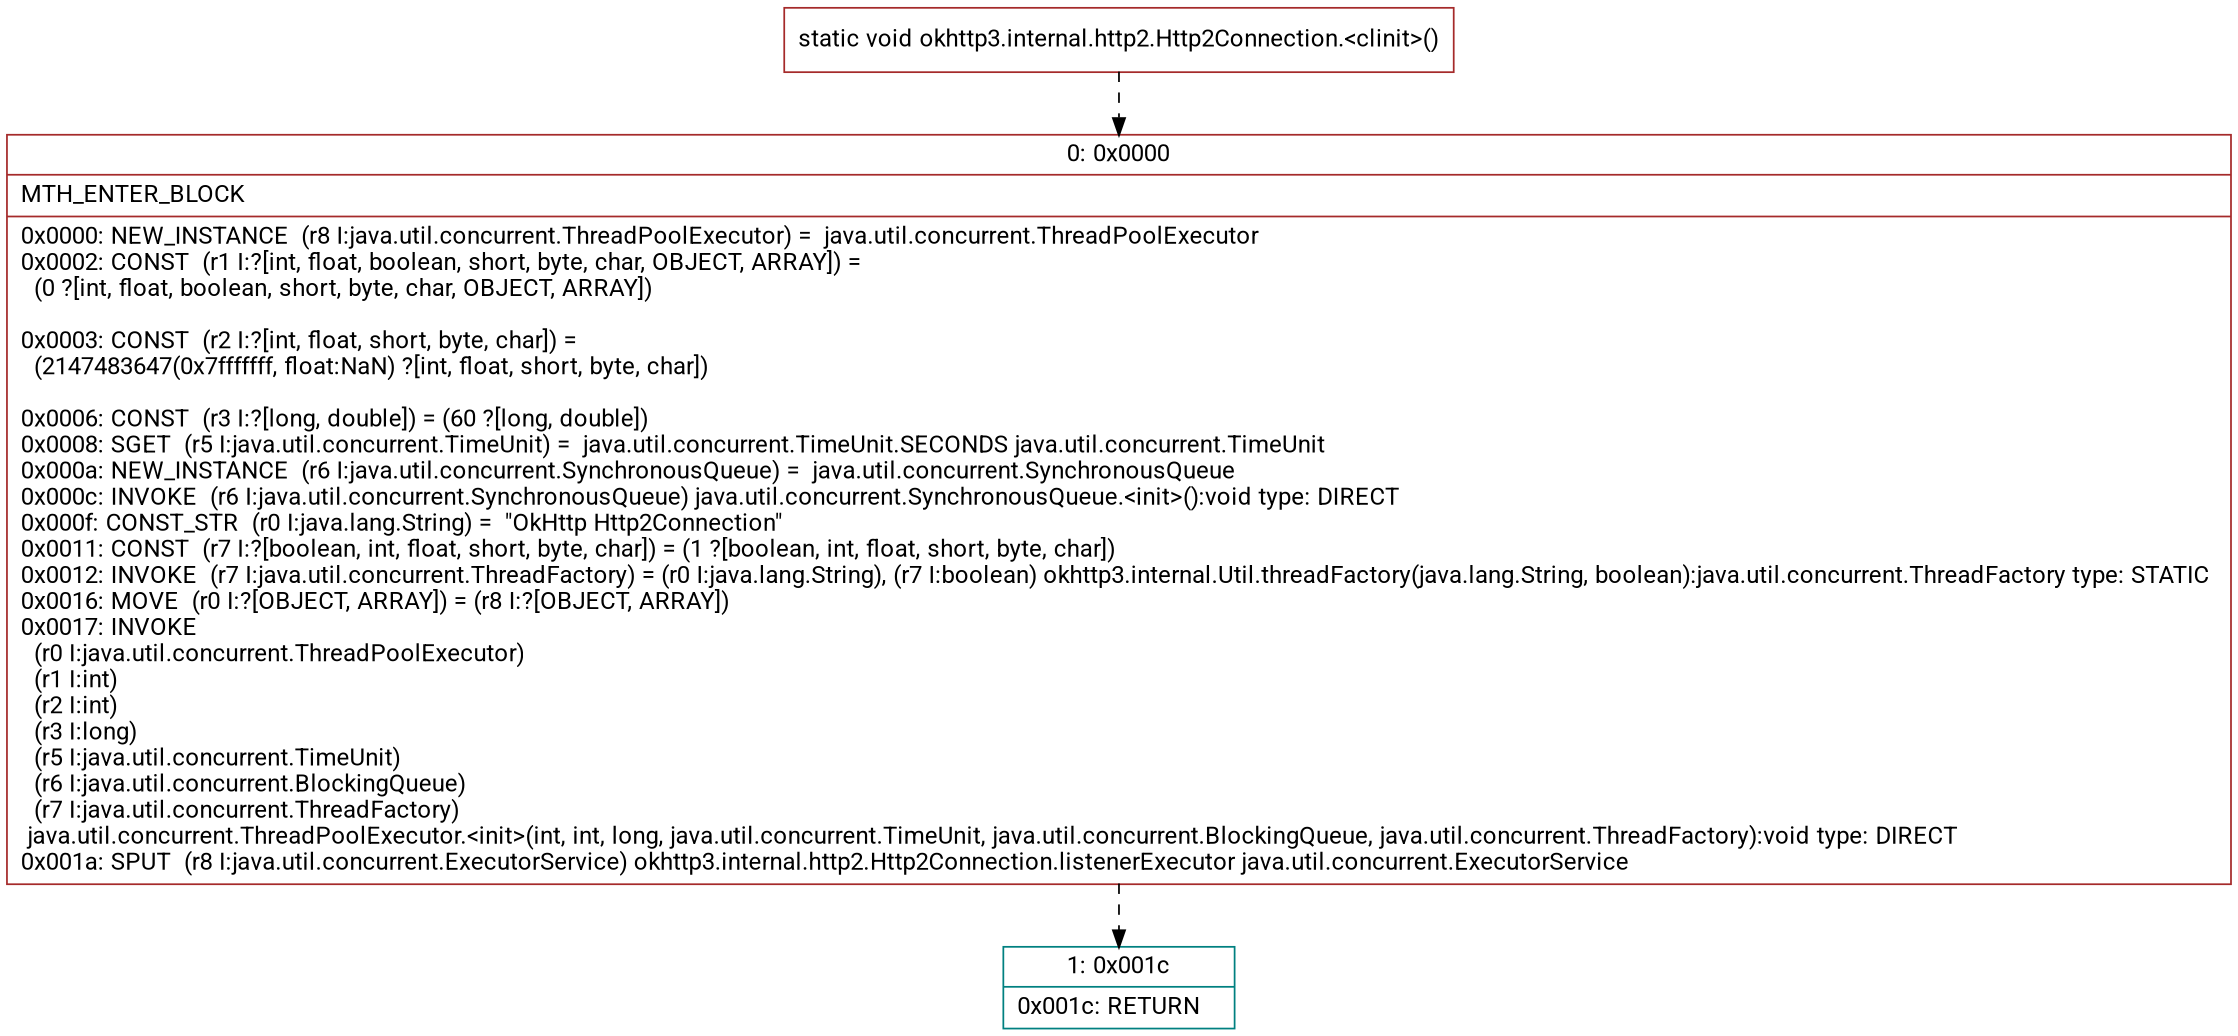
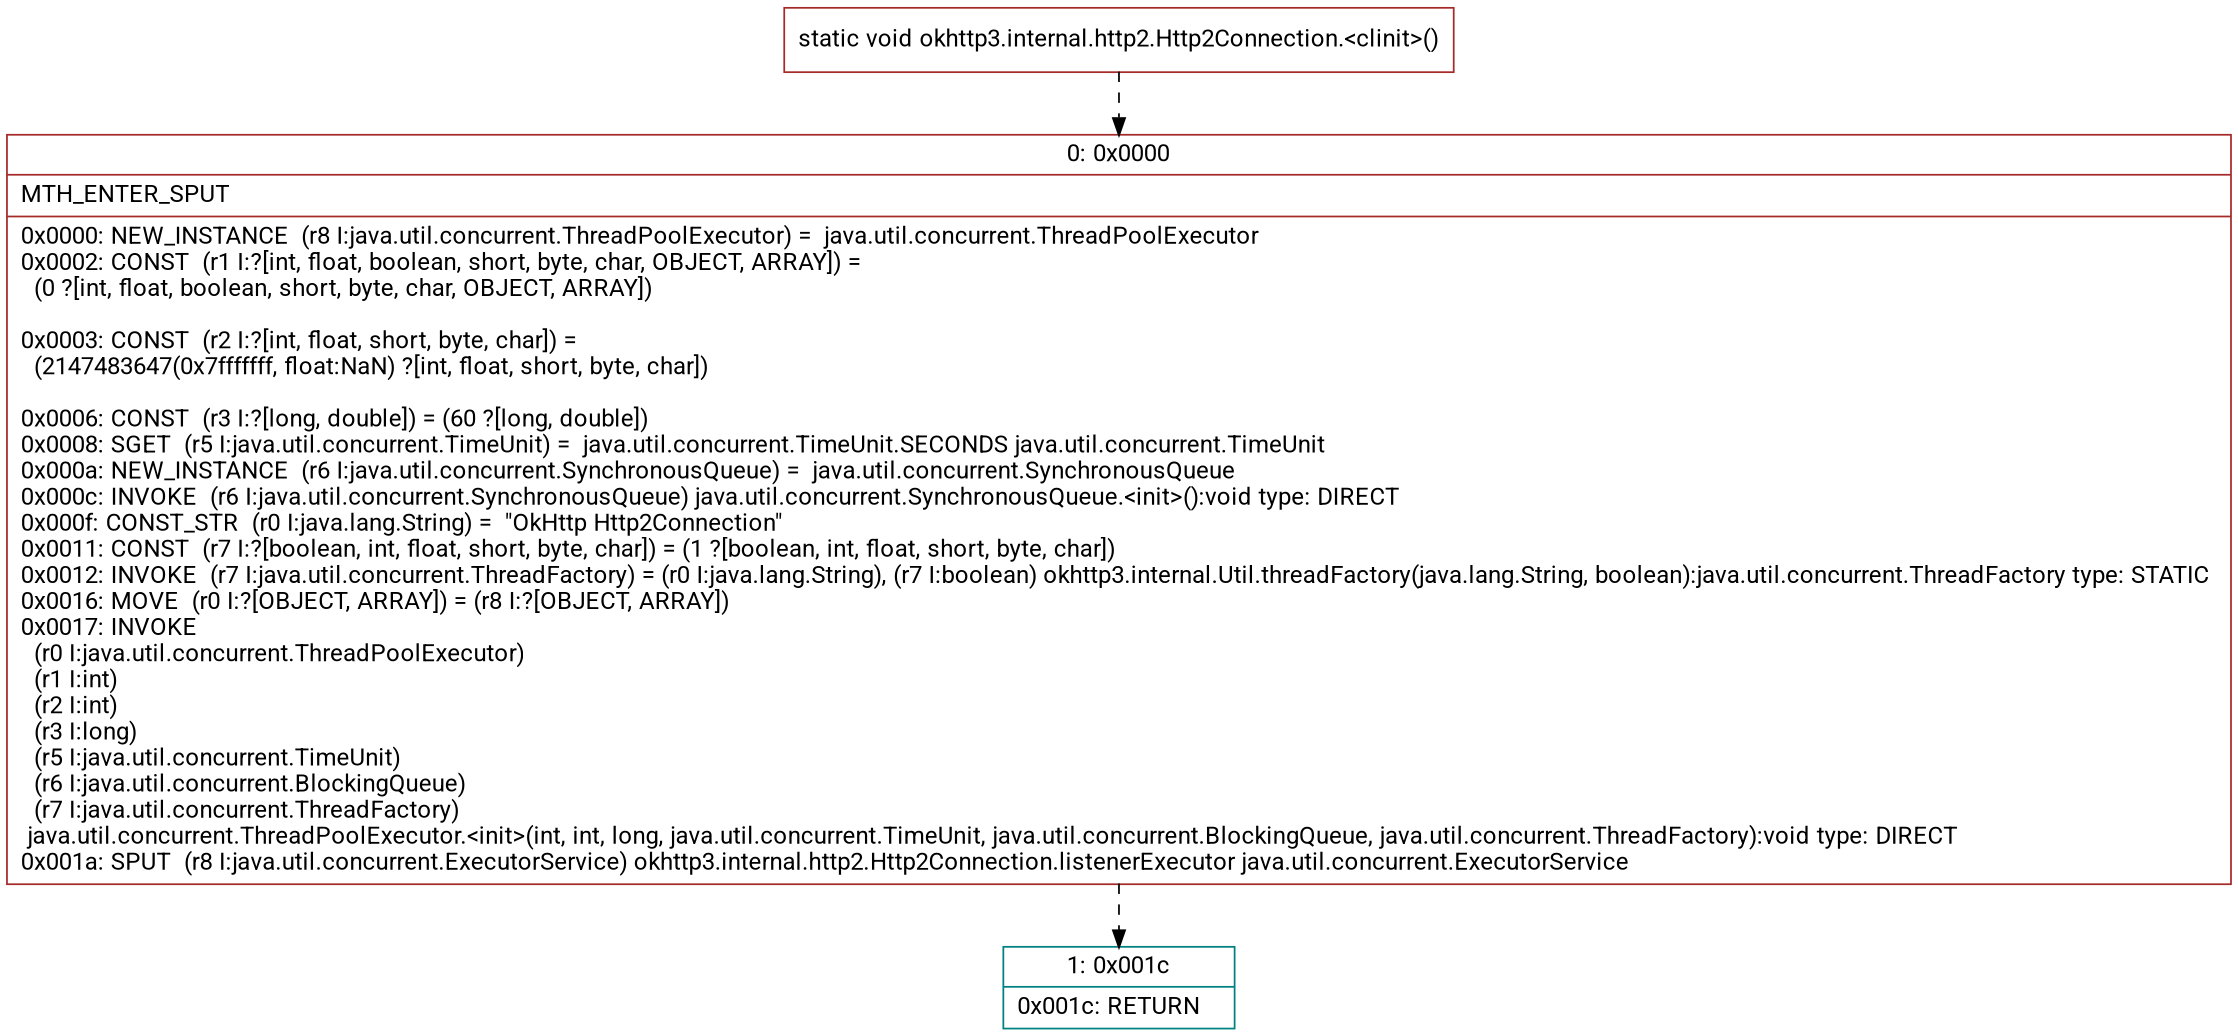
(134, 195) -> (126, 195)
